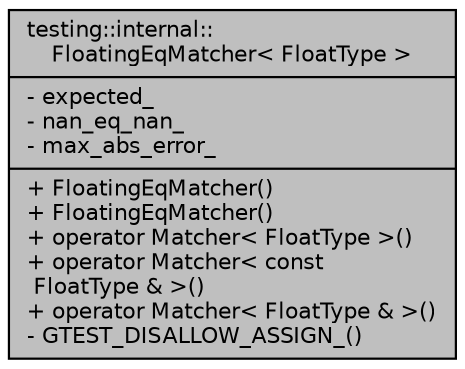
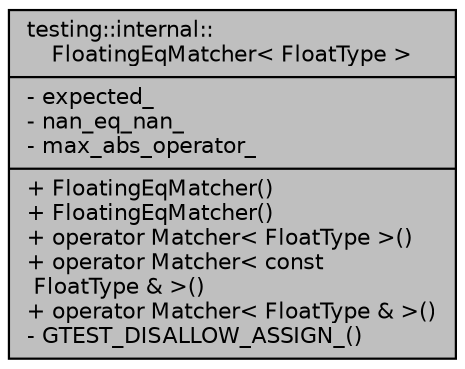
(122, 146) -> (142, 146)
